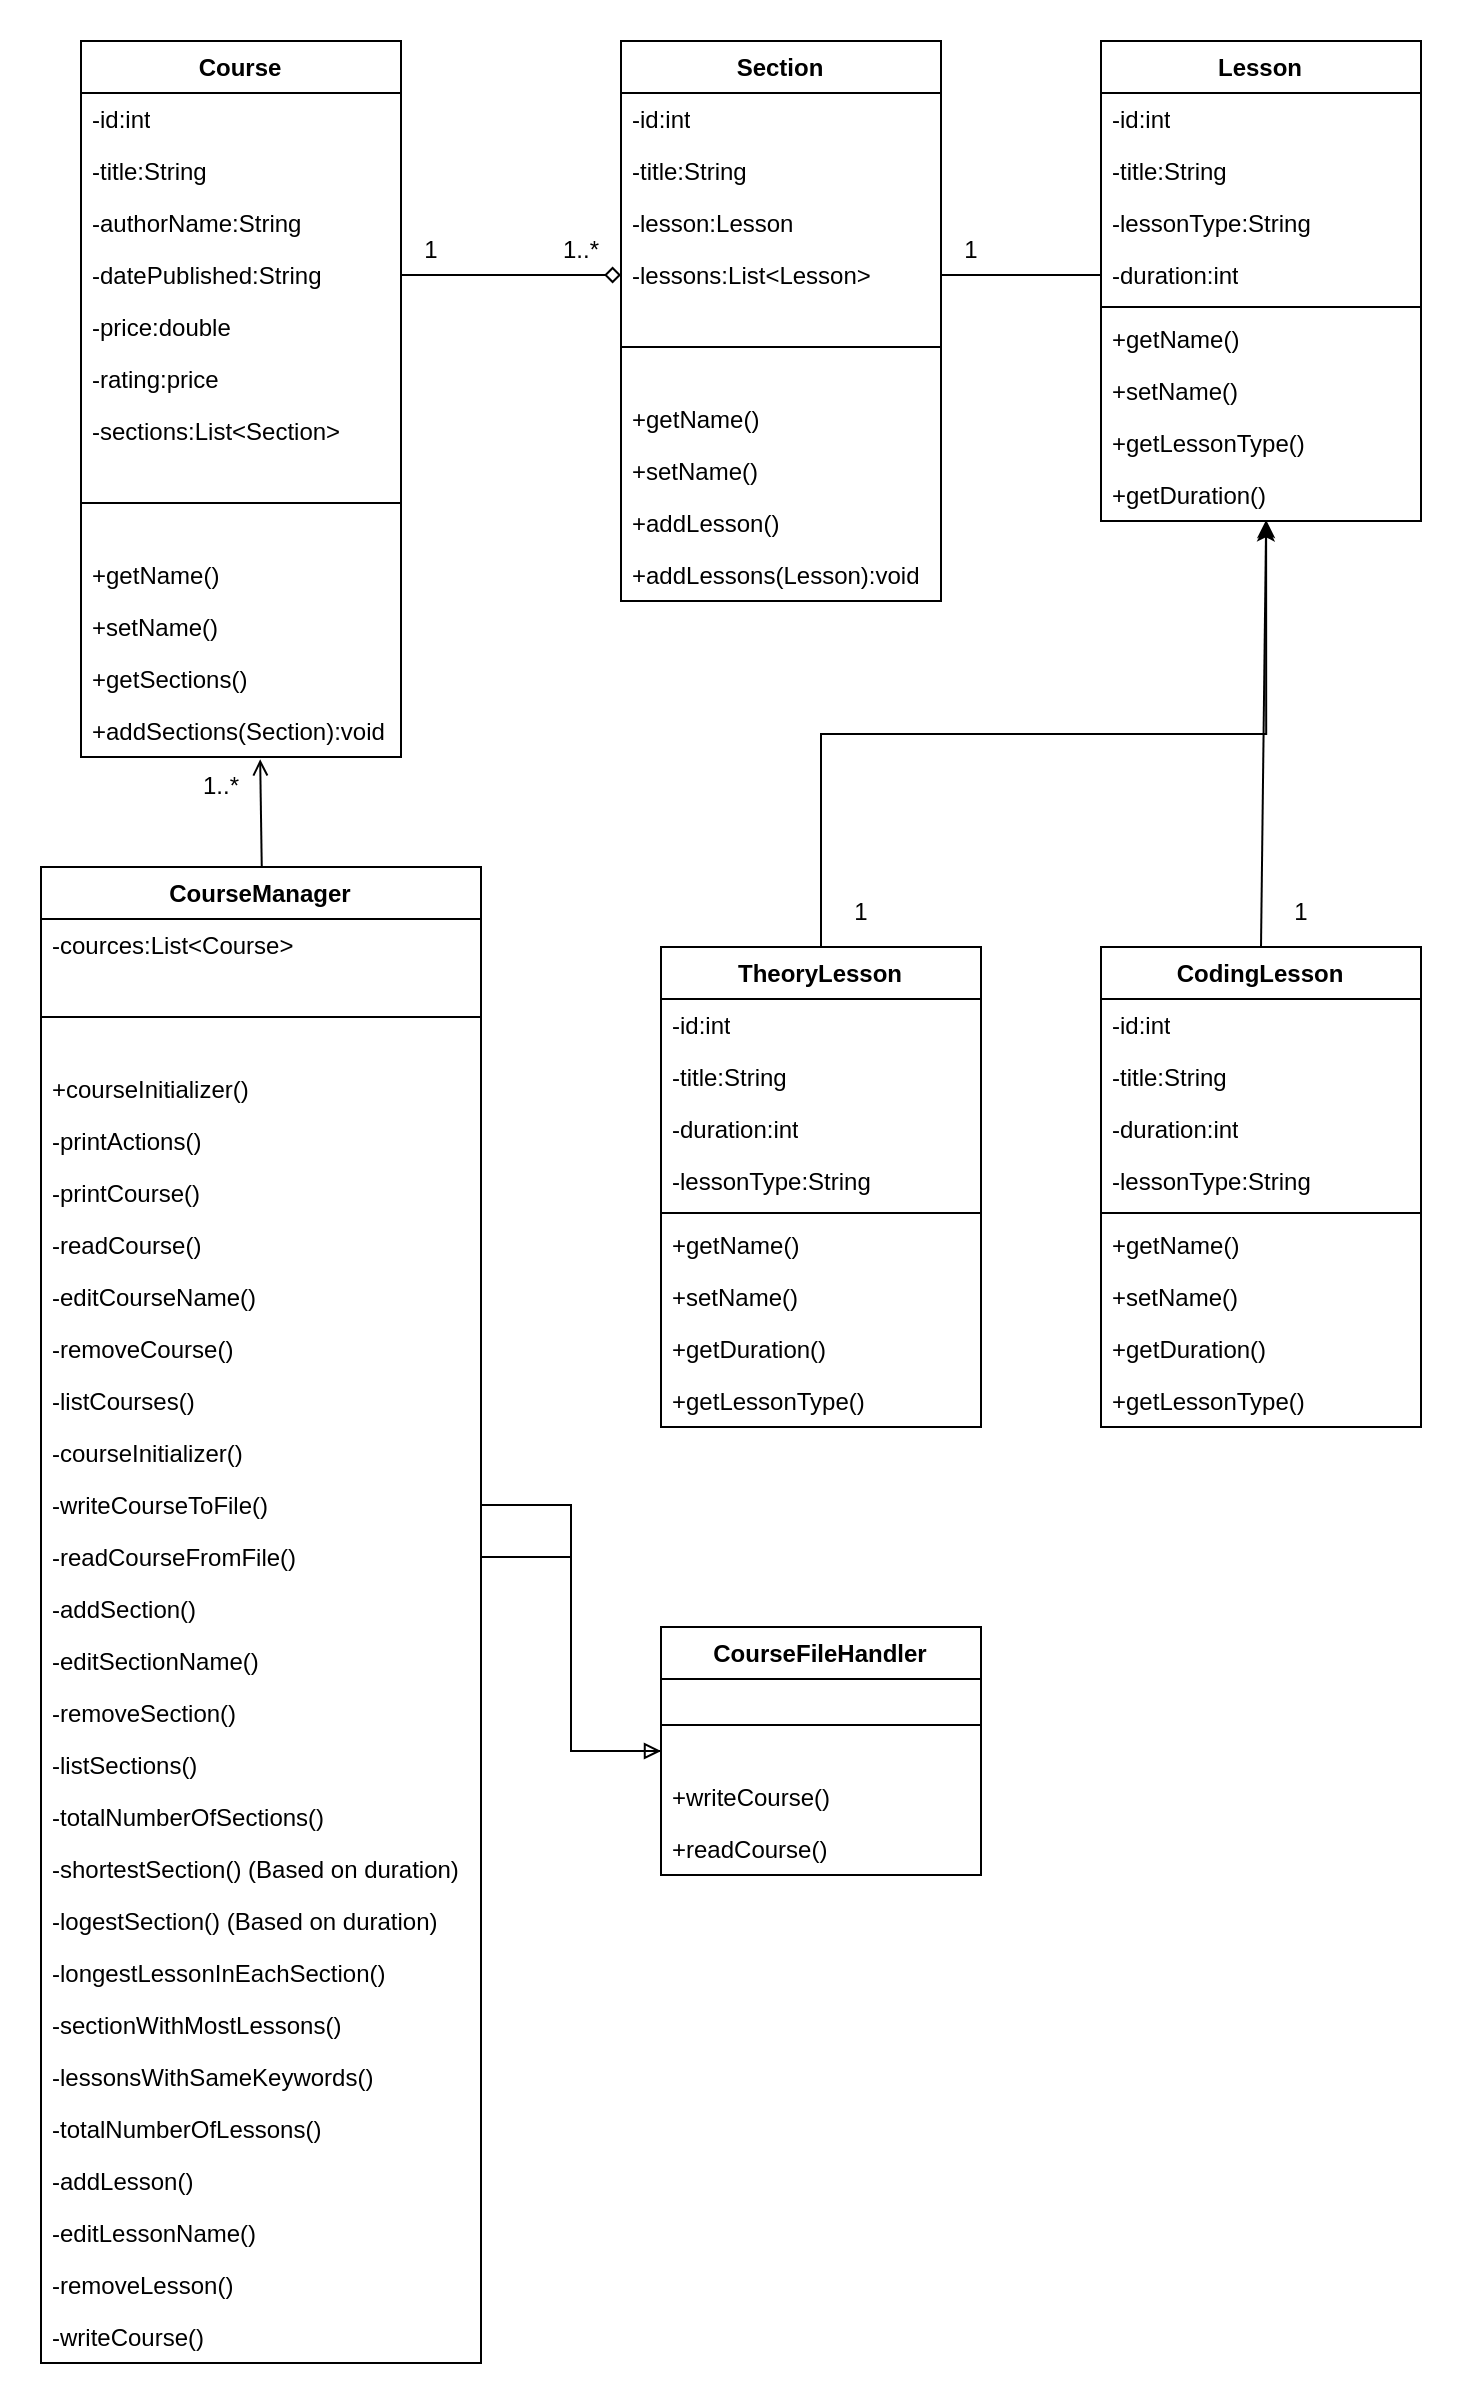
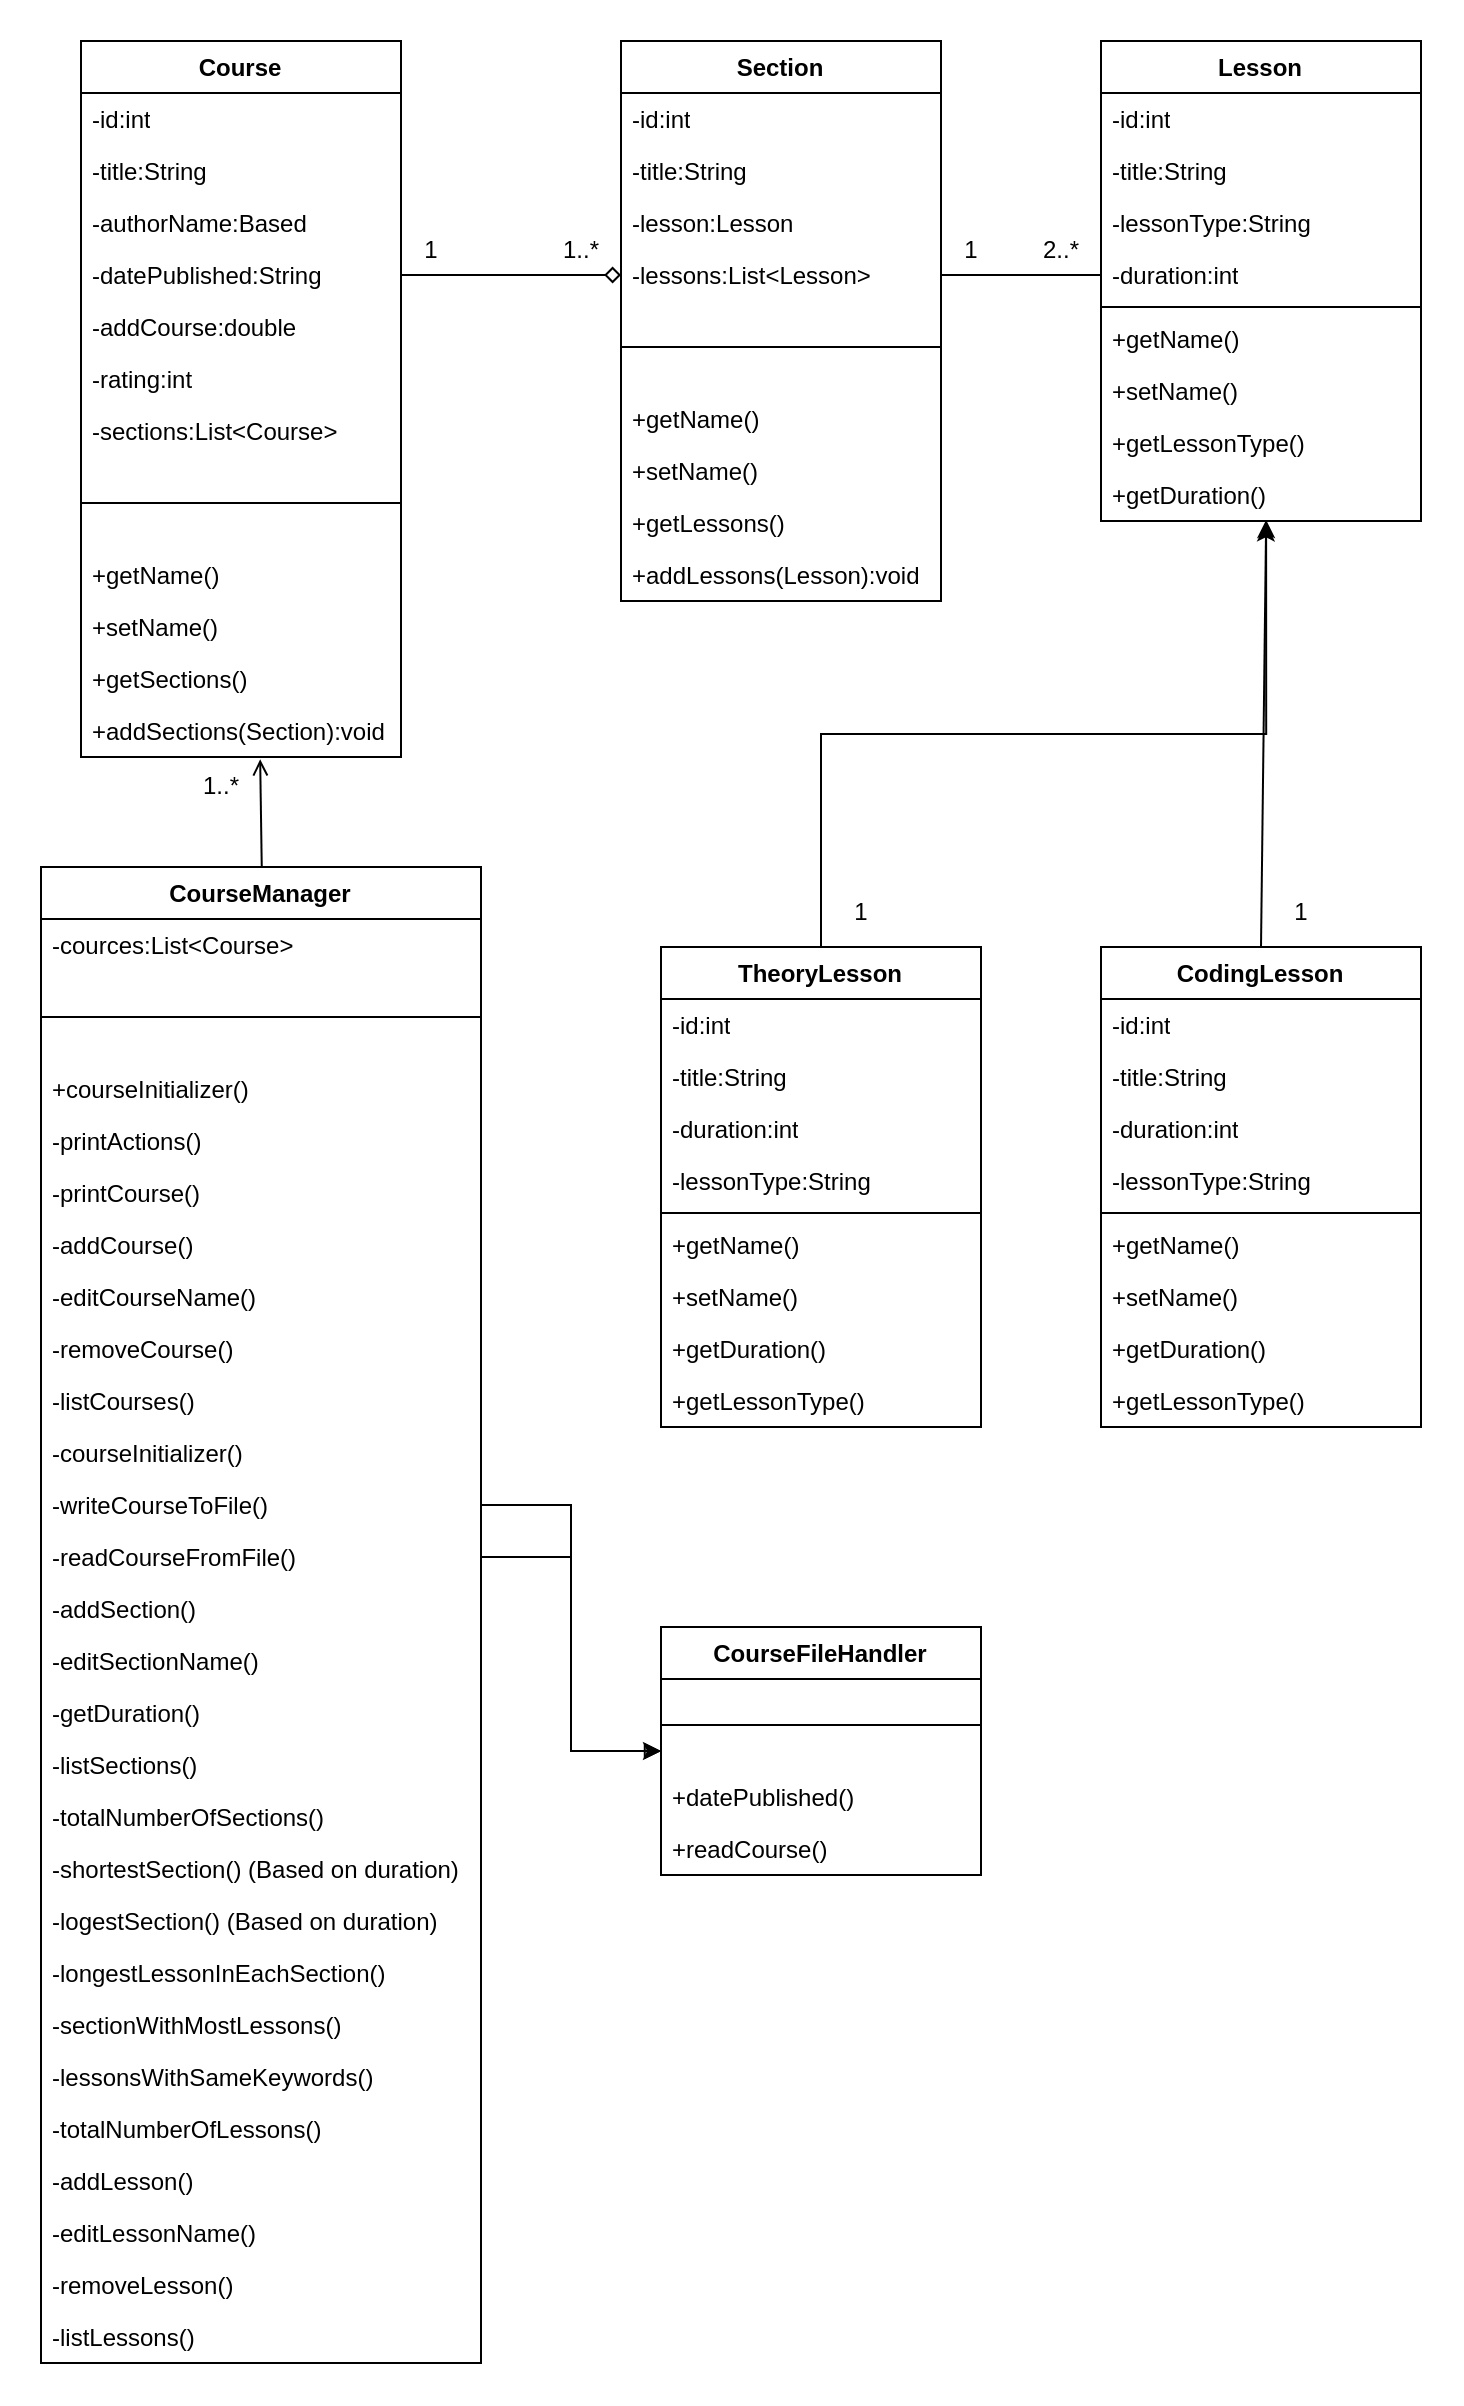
(208, 225) -> (204, 225)
none -> (1061, 250)
(171, 329) -> (201, 329)
(171, 381) -> (158, 381)
(235, 433) -> (231, 433)
(714, 525) -> (720, 525)
(140, 1247) -> (134, 1247)
(157, 1715) -> (144, 1715)
(649, 1751) -> (646, 1751)
(764, 1799) -> (774, 1799)
(144, 2339) -> (141, 2339)
